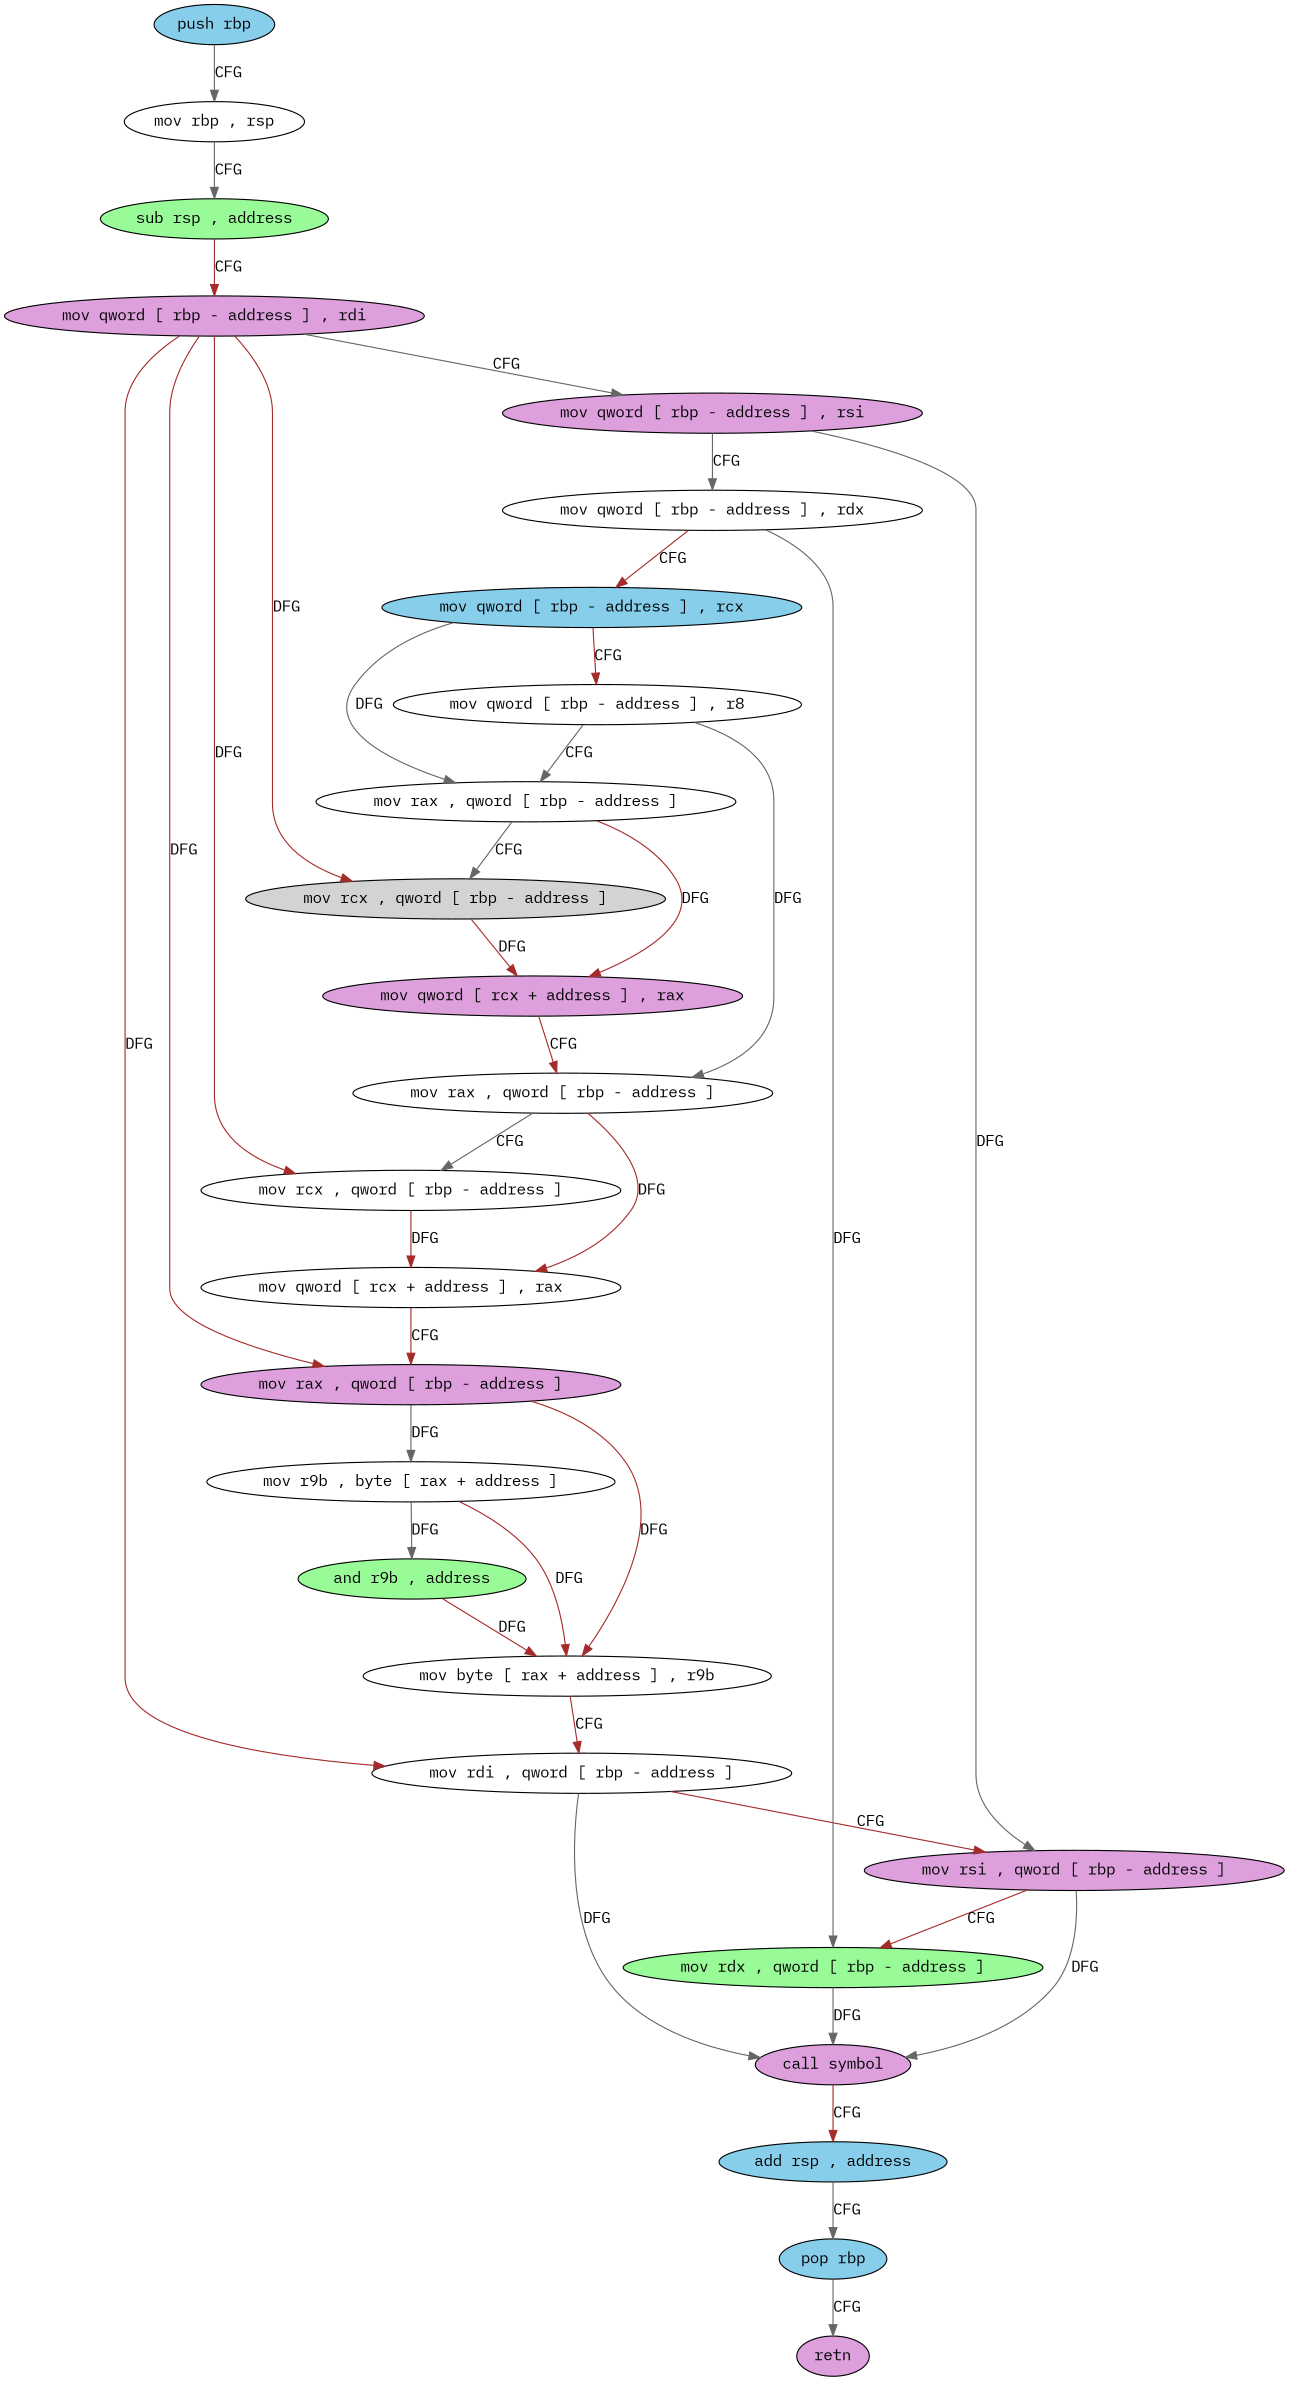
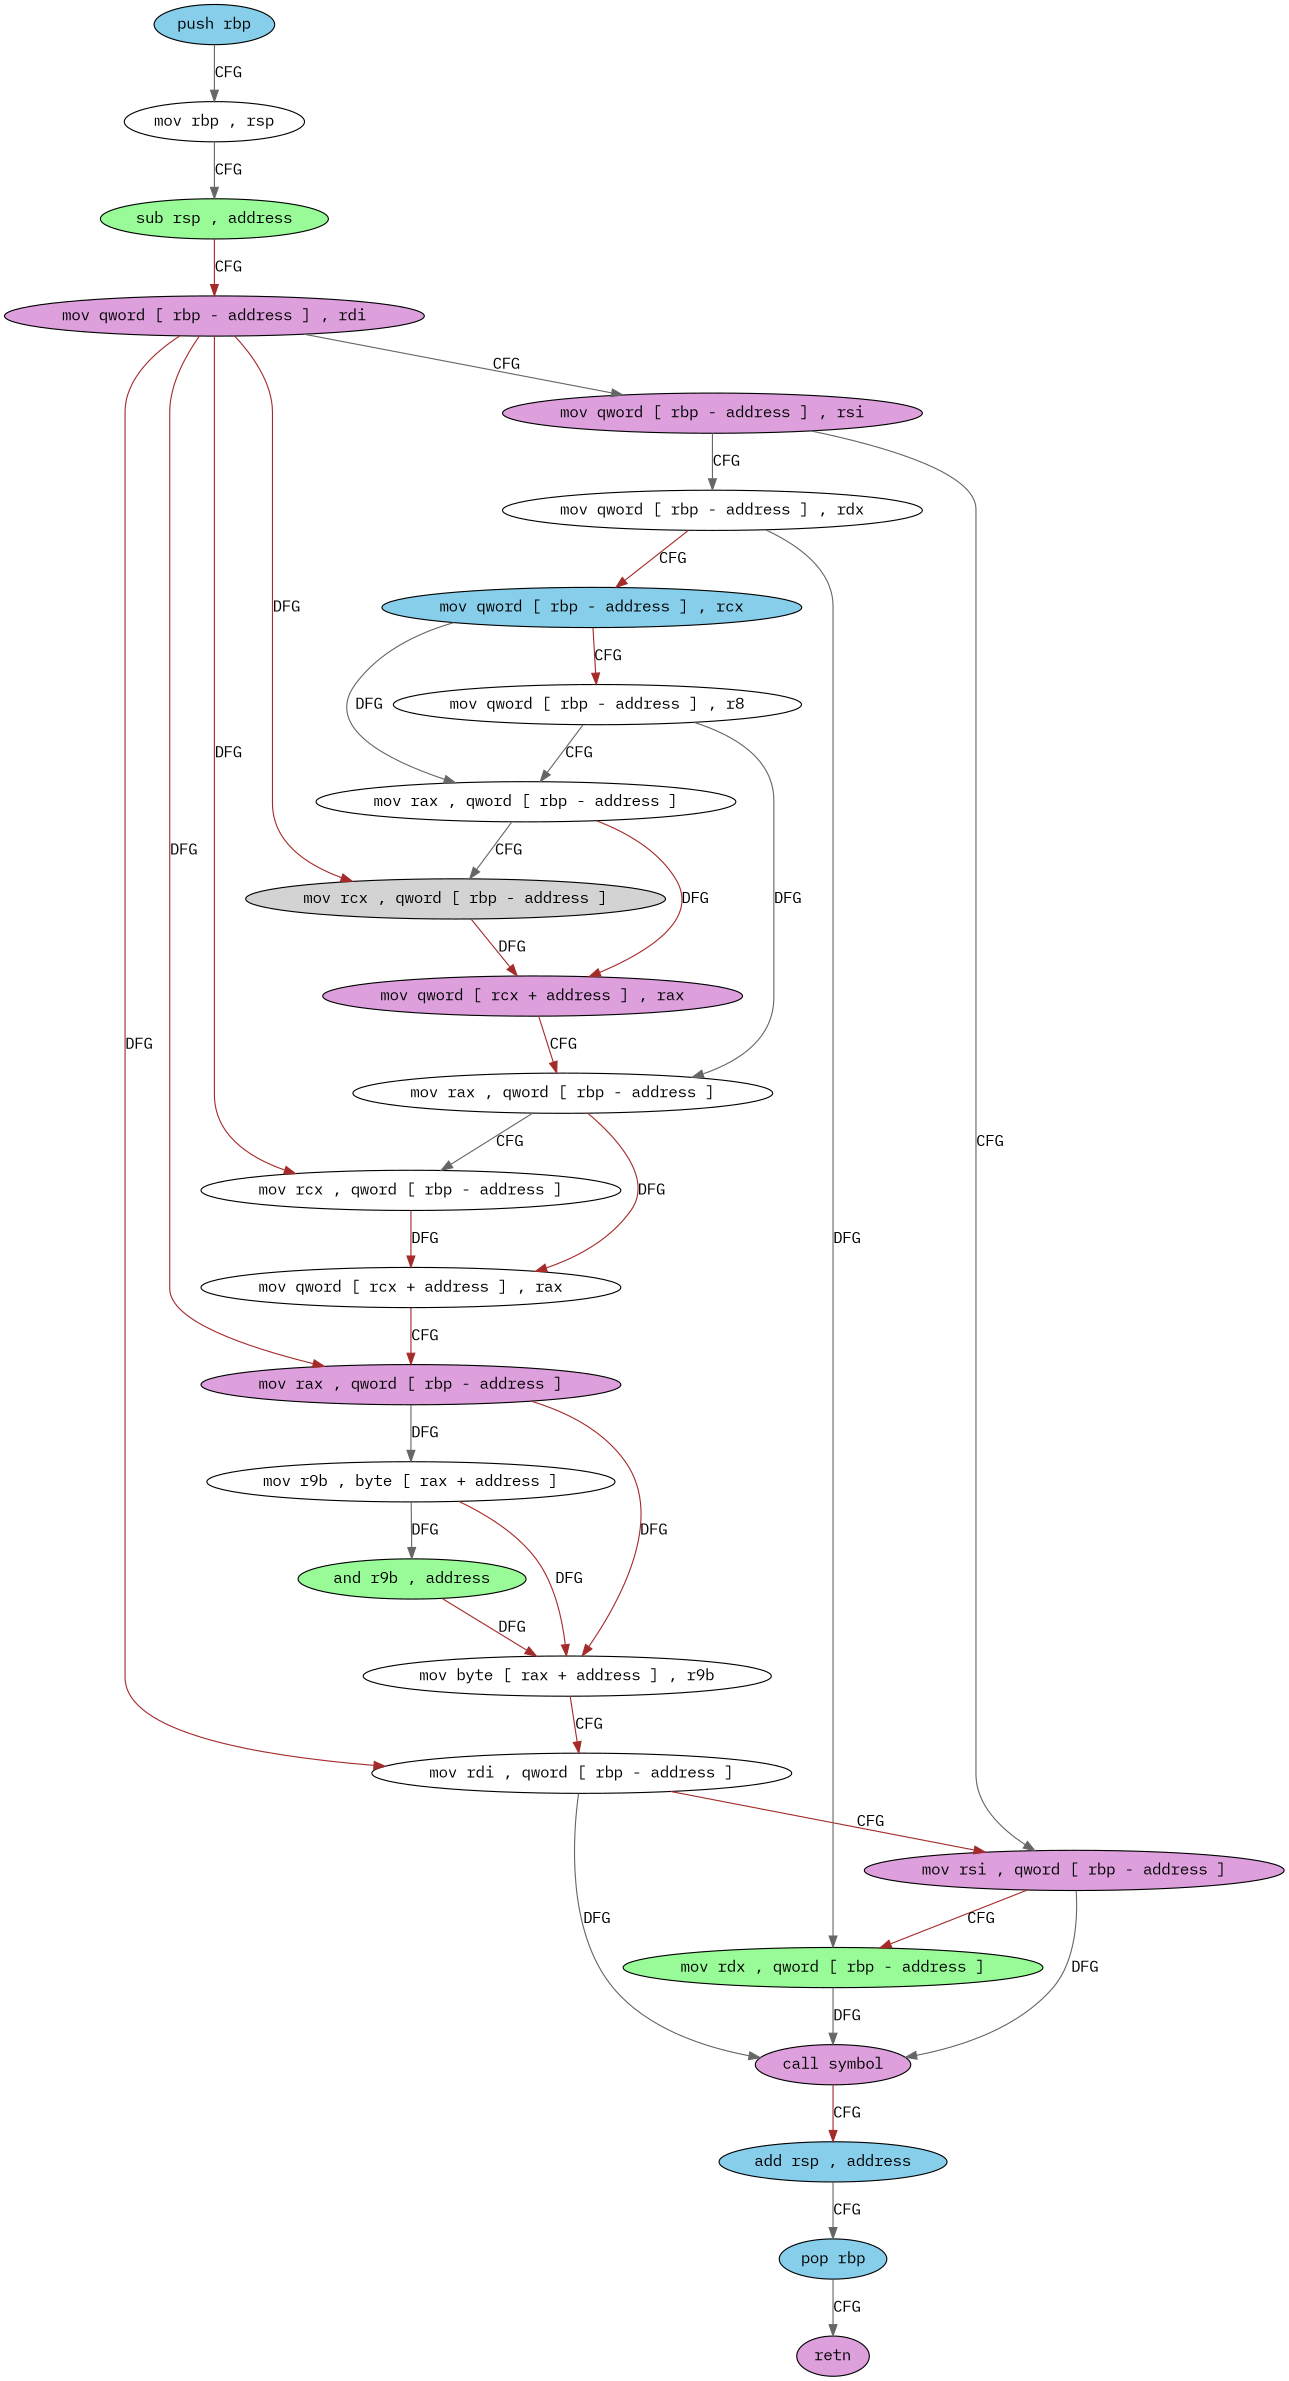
(990, 1142) -> (990, 1142)
